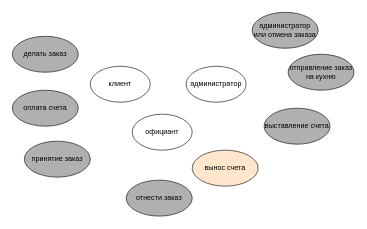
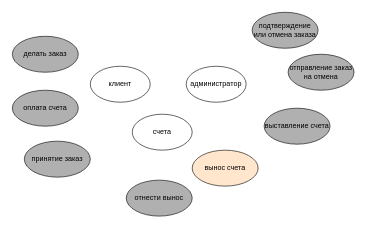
(285, 30) -> (285, 30)
(321, 72) -> (321, 72)
(162, 132) -> (162, 132)
(159, 198) -> (159, 198)
